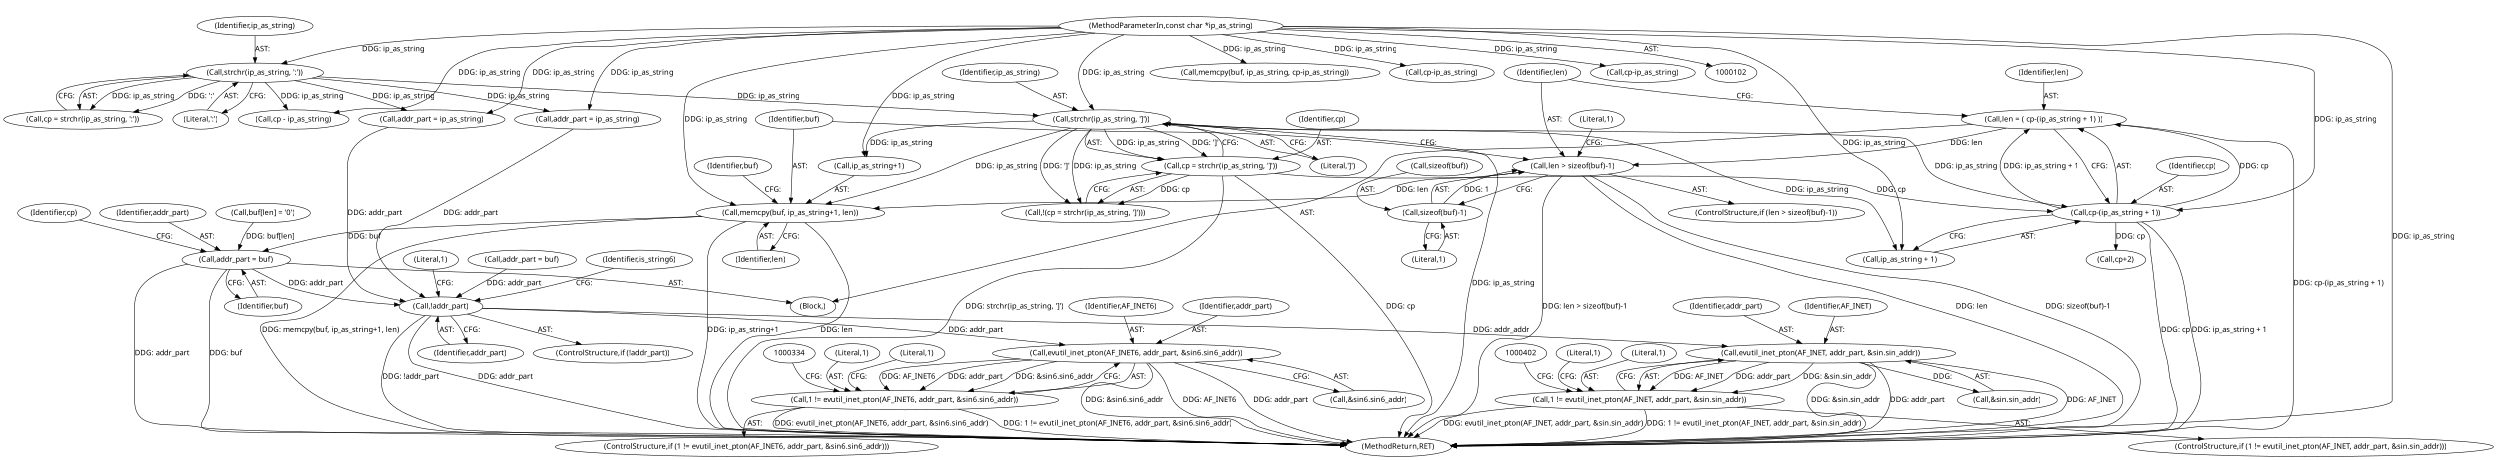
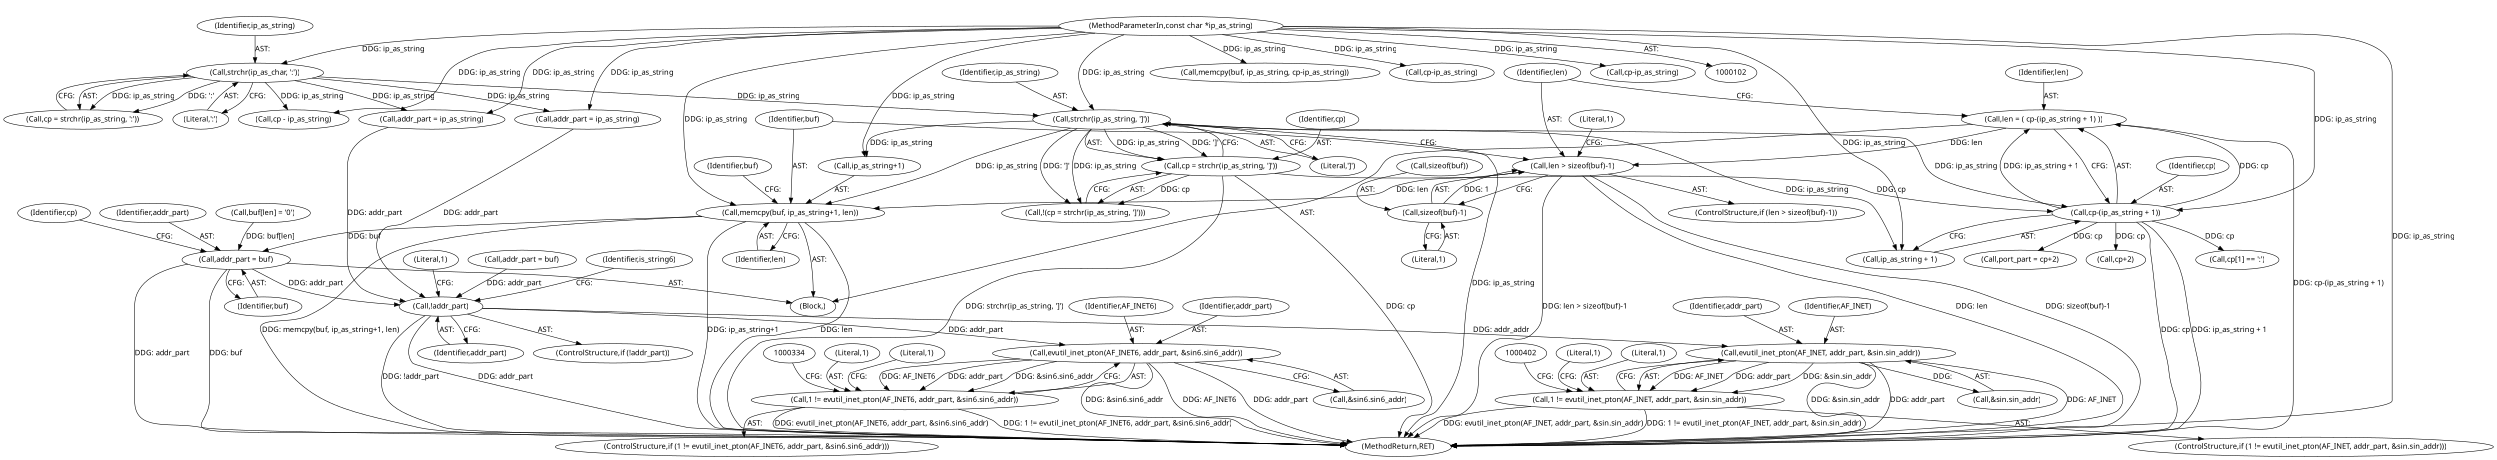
(255, 73) -> (255, 73)
none -> (810, 256)
none -> (2020, 260)
none -> (2237, 260)
